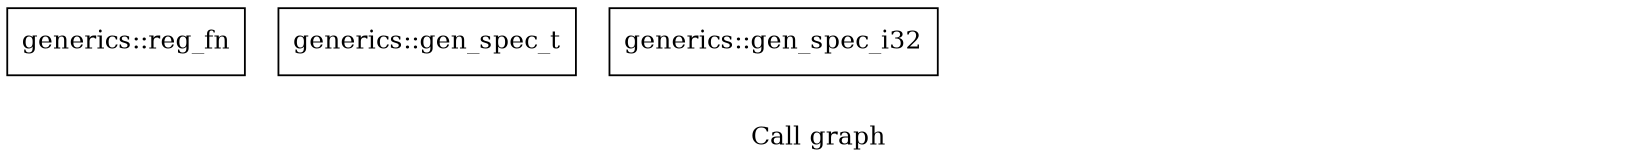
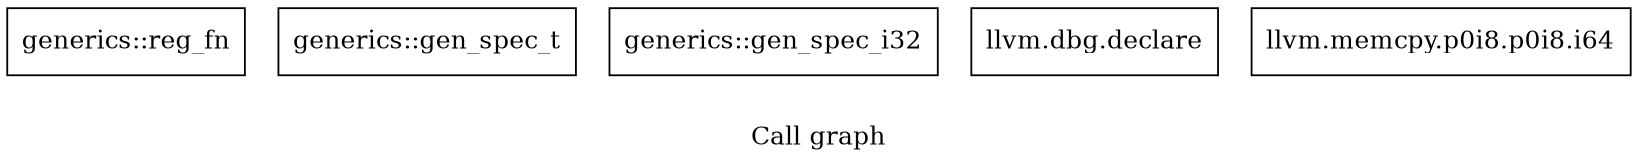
none -> (1095, 42)
none -> (1441, 42)
